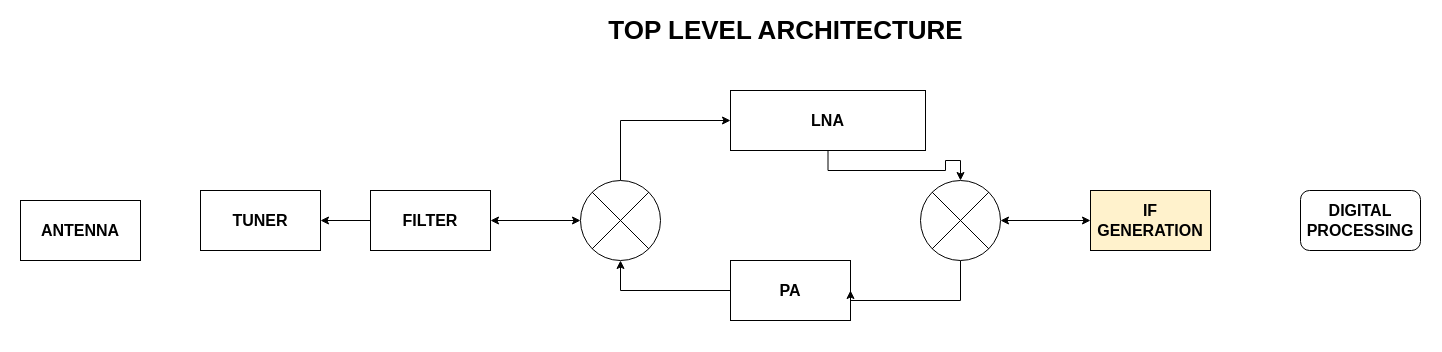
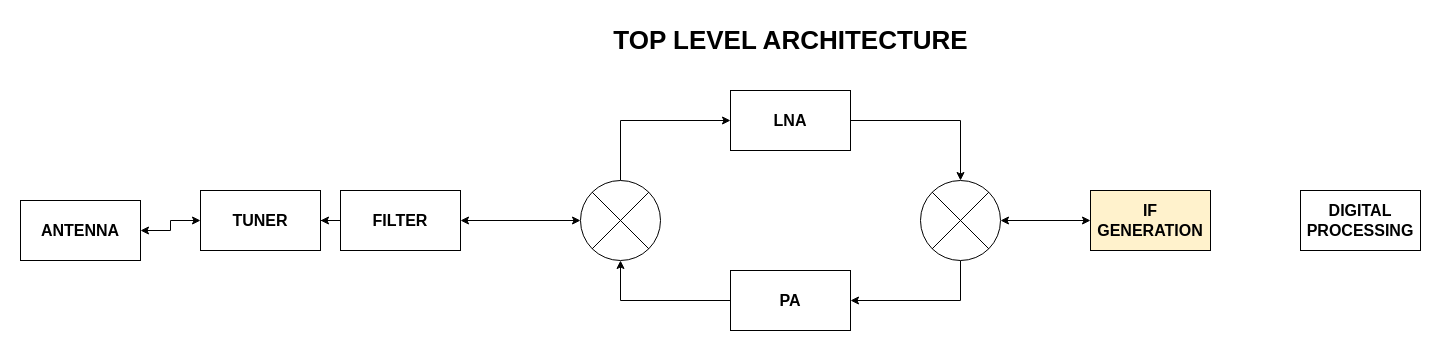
(786, 31) -> (791, 41)
(828, 121) -> (791, 121)
(431, 221) -> (401, 221)
(1361, 221) -> (1361, 221)
none -> (171, 226)
(791, 291) -> (791, 301)
